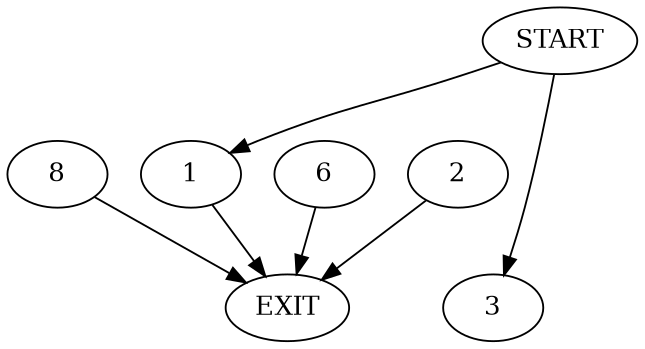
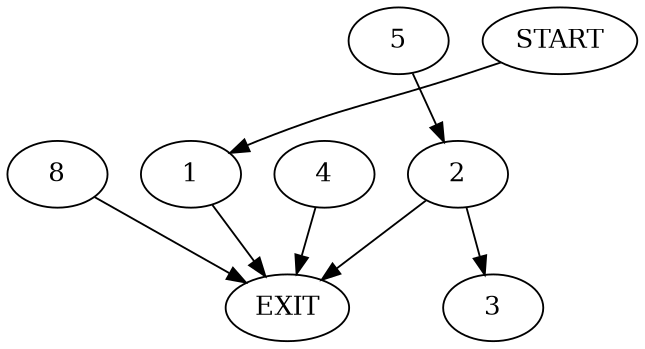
none -> (399, 41)
(535, 167) -> (473, 232)
(324, 174) -> (324, 174)
